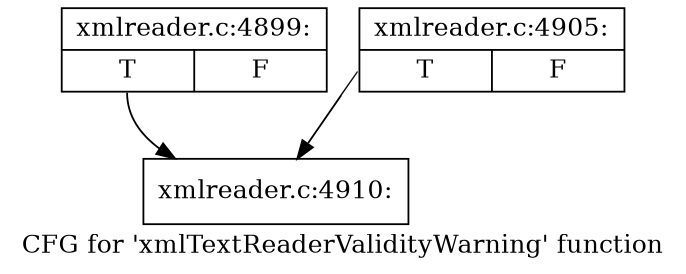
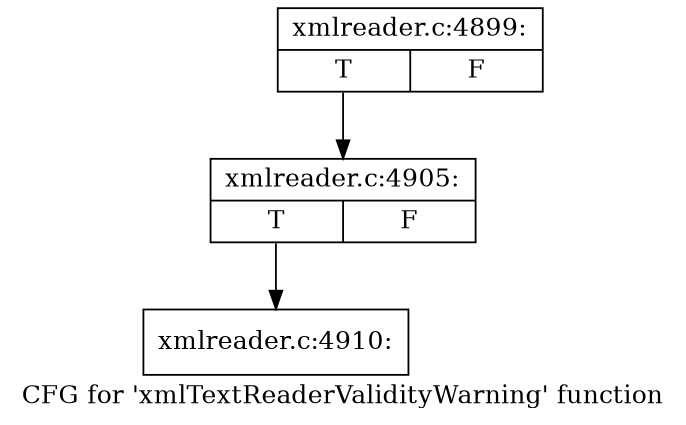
(136, 125) -> (343, 116)
